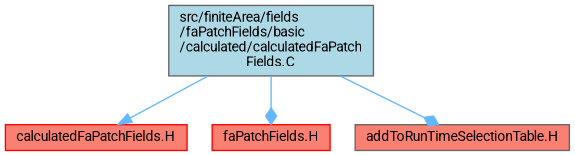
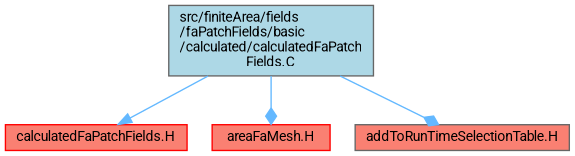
(271, 138) -> (271, 138)
